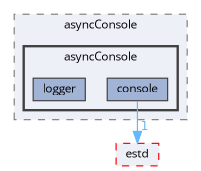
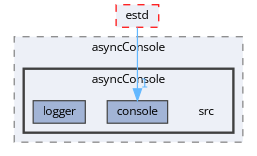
none -> (206, 112)
(137, 116) -> (137, 58)
